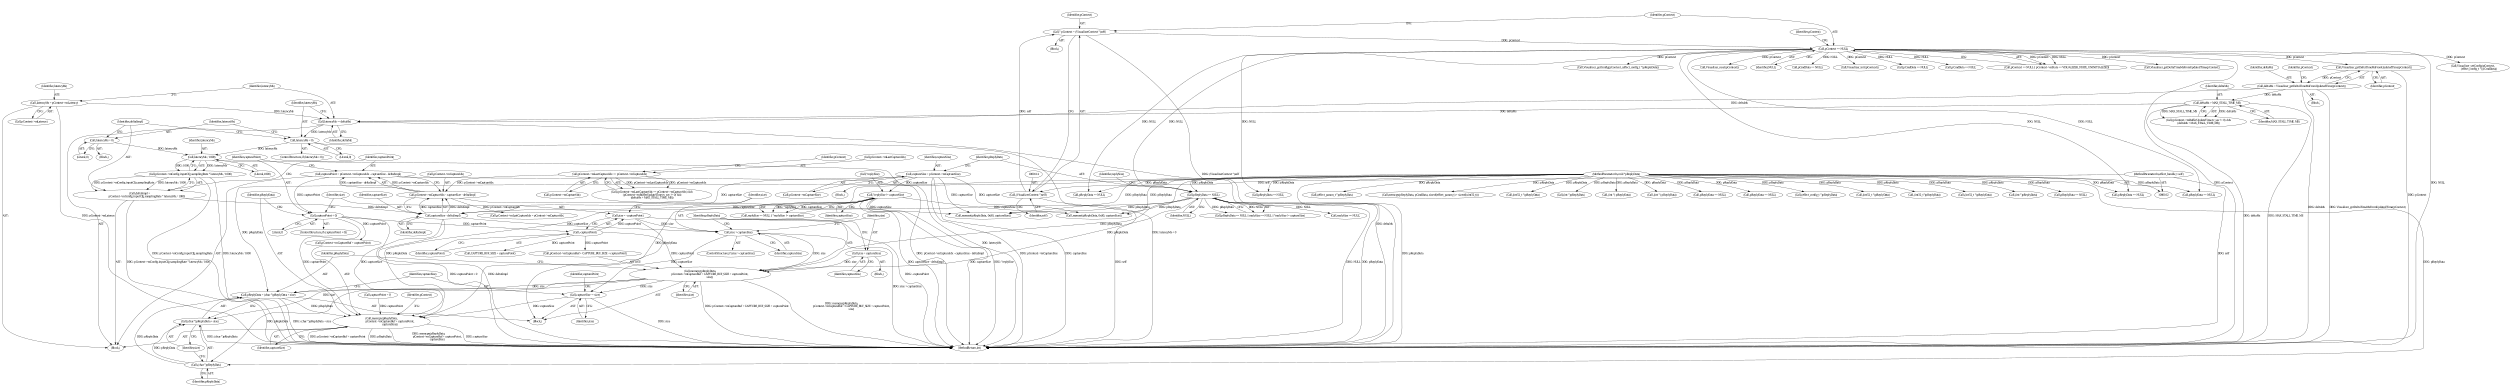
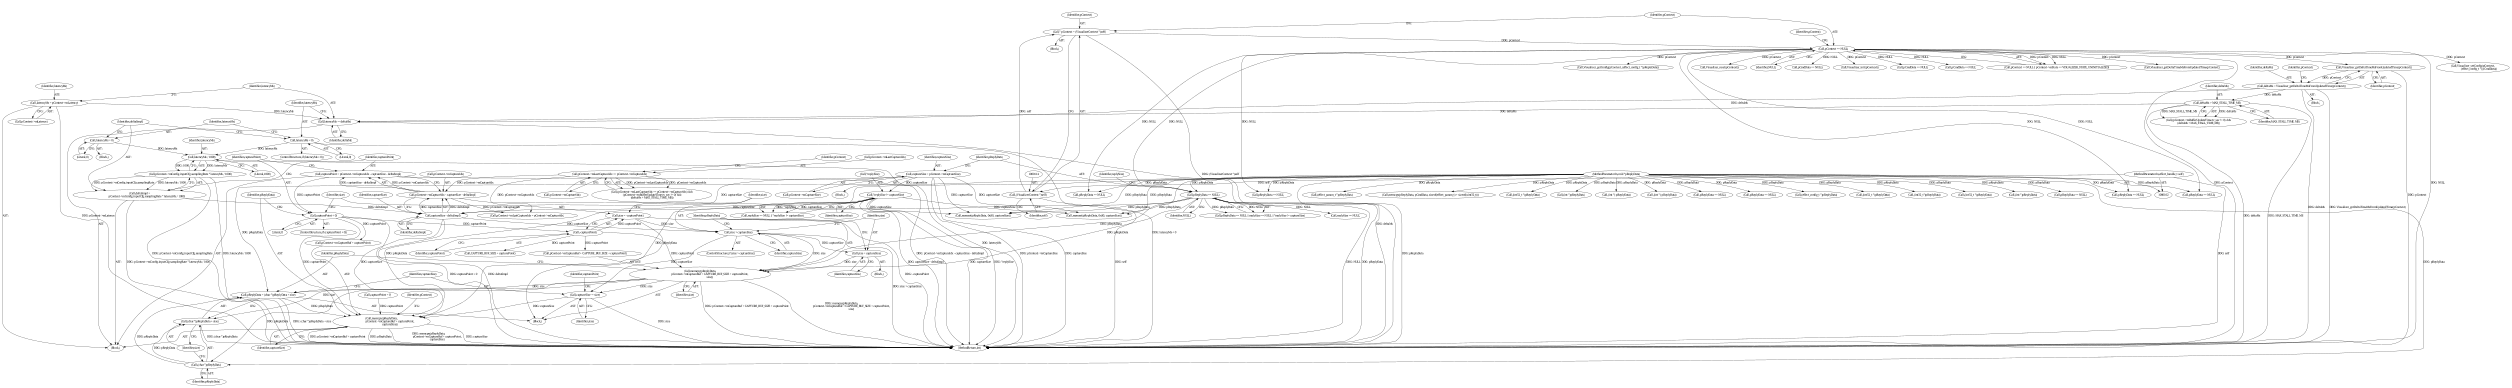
(314, 129) -> none
none -> (500, 186)
none -> (804, 237)
